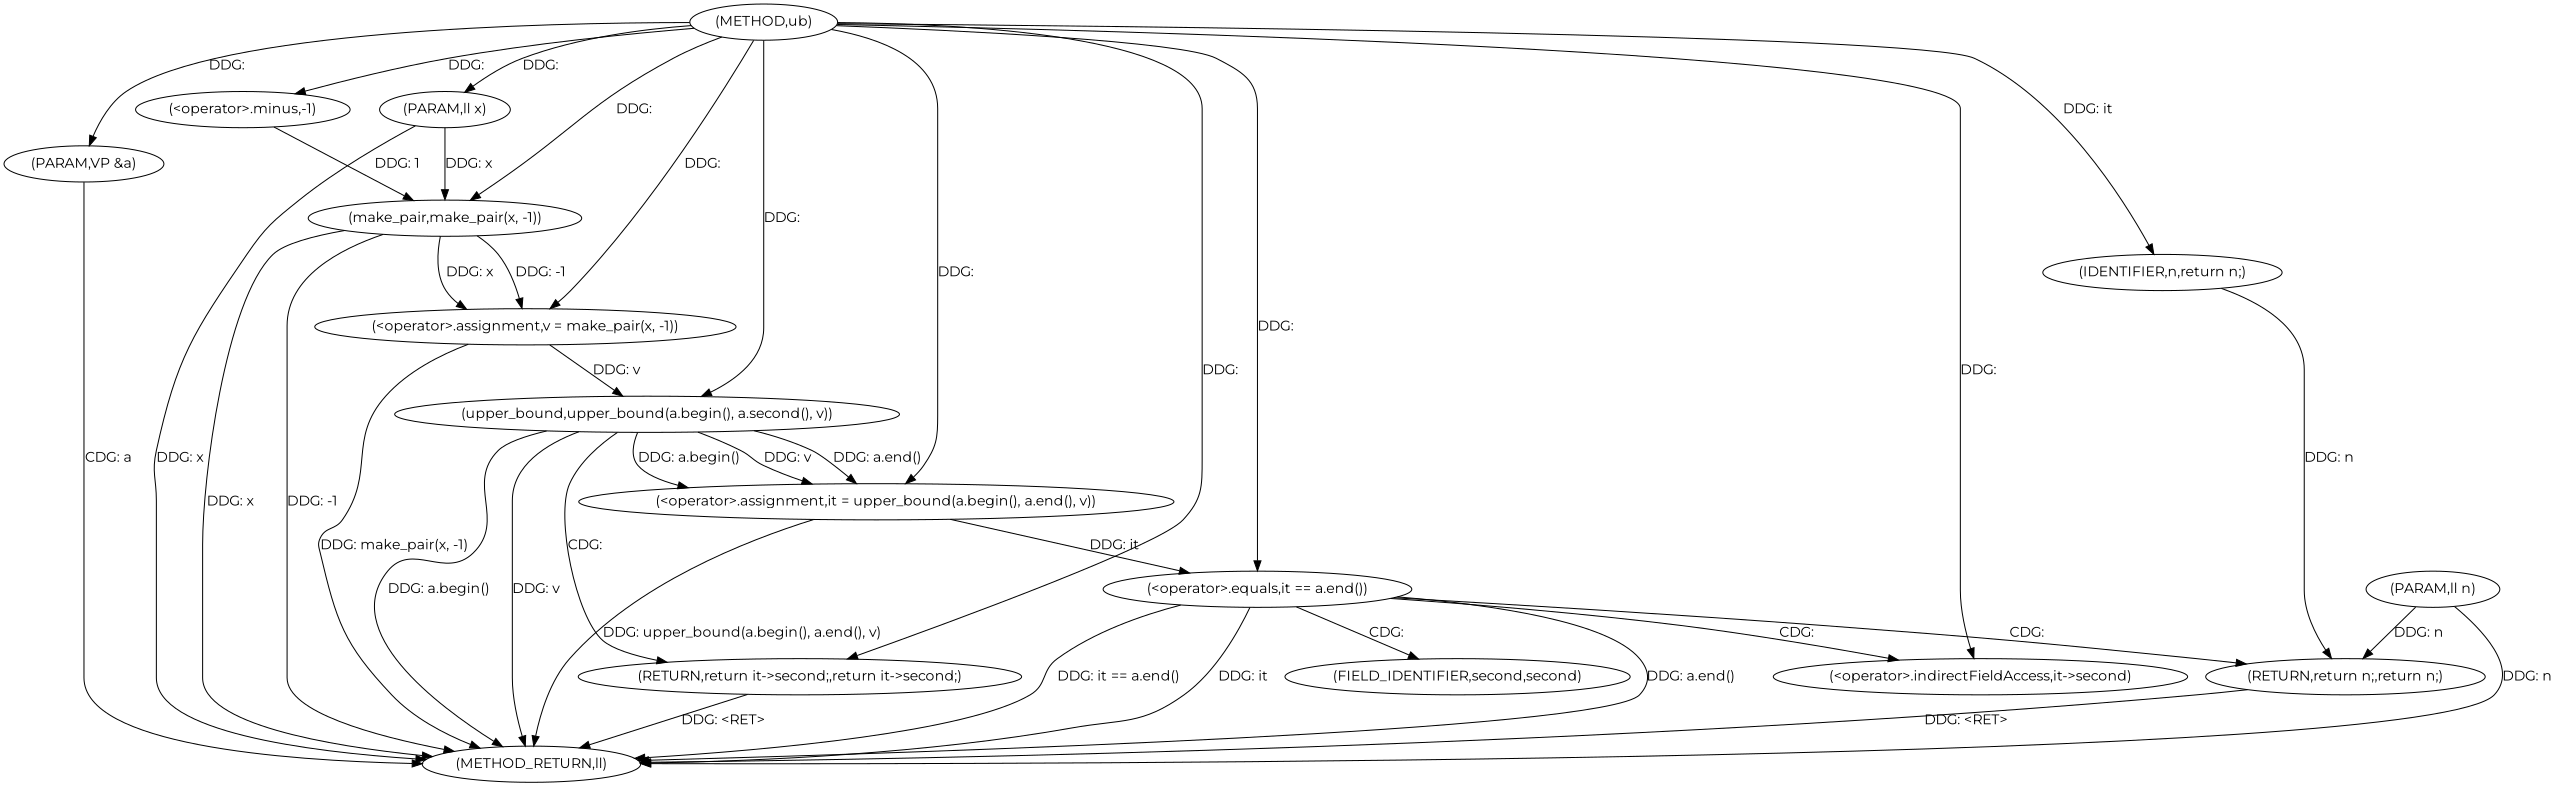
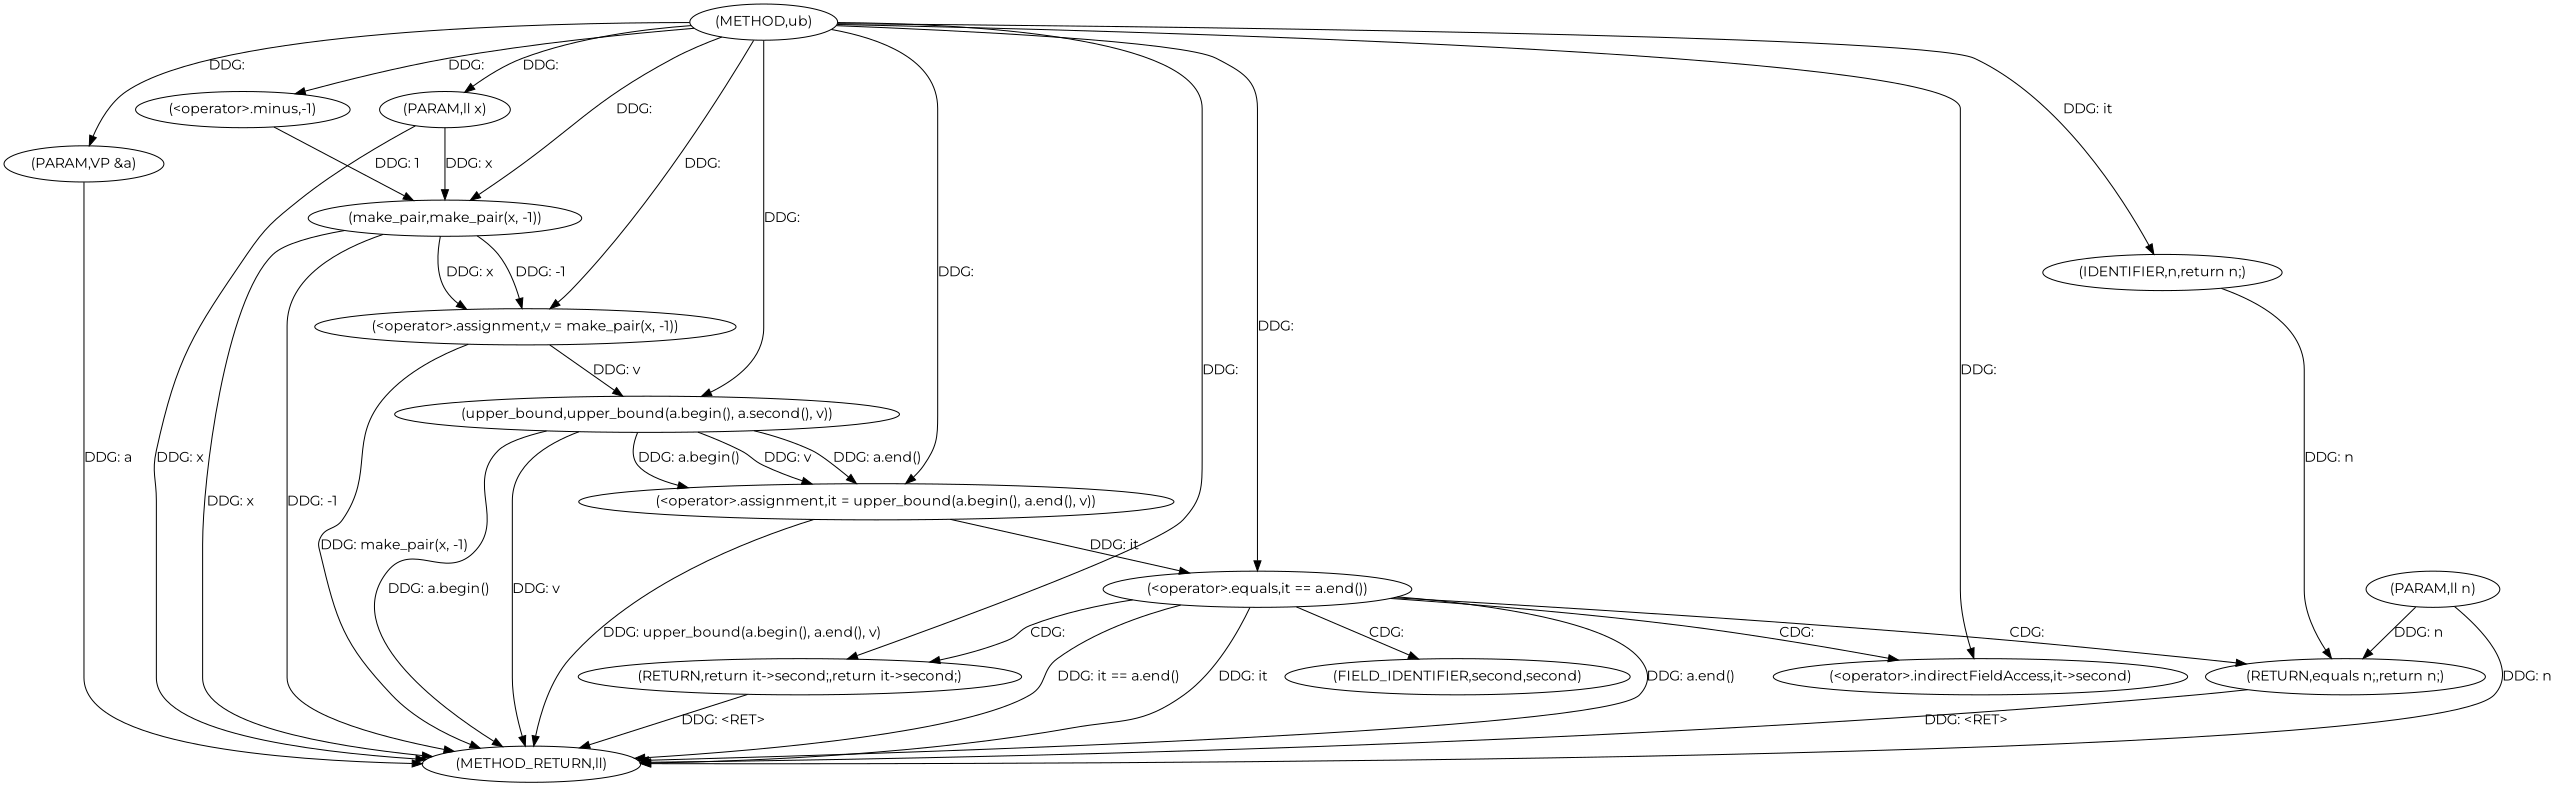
(109, 458) -> (109, 458)
(570, 559) -> (1034, 624)
(2345, 677) -> (2345, 677)
